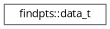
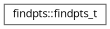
(55, 14) -> (55, 14)
